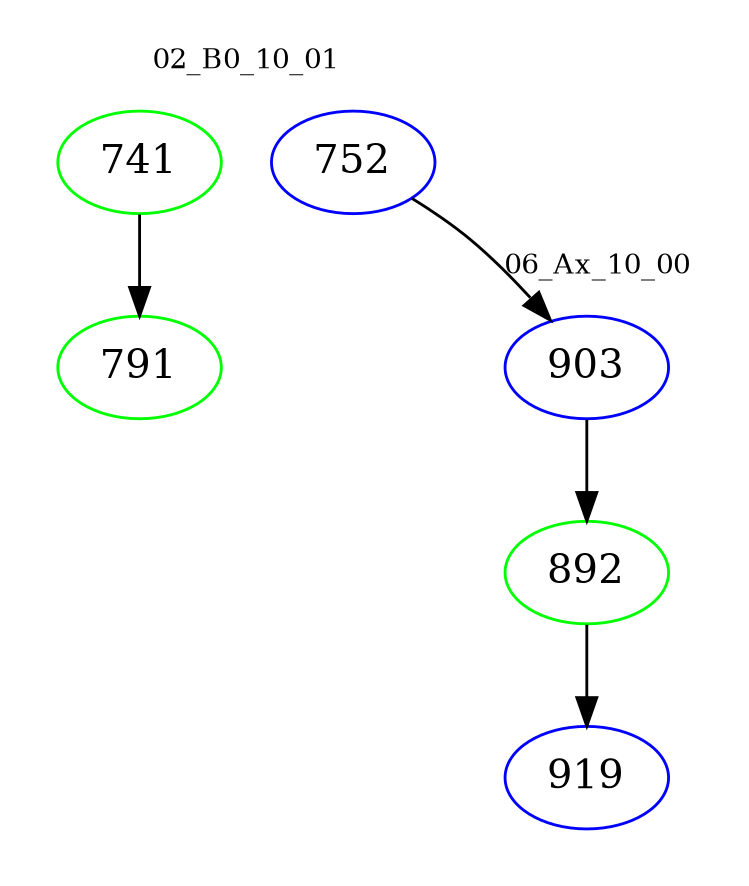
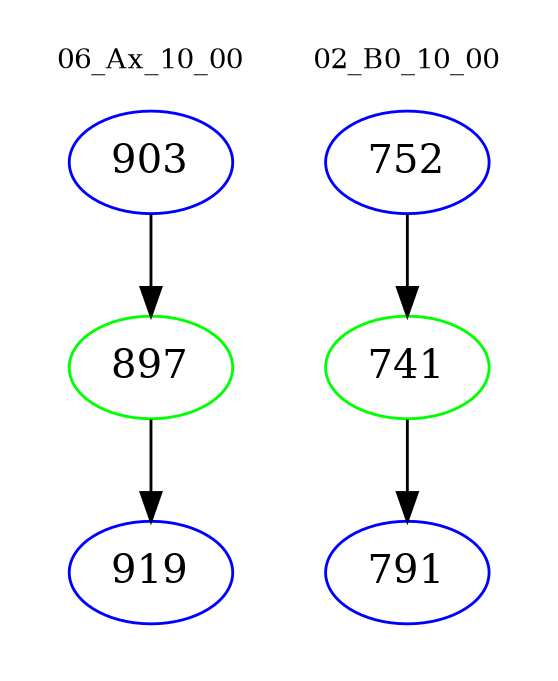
(246, 61) -> (407, 61)
(501, 267) -> (407, 251)
(140, 367) -> (407, 573)
(587, 573) -> (151, 367)
